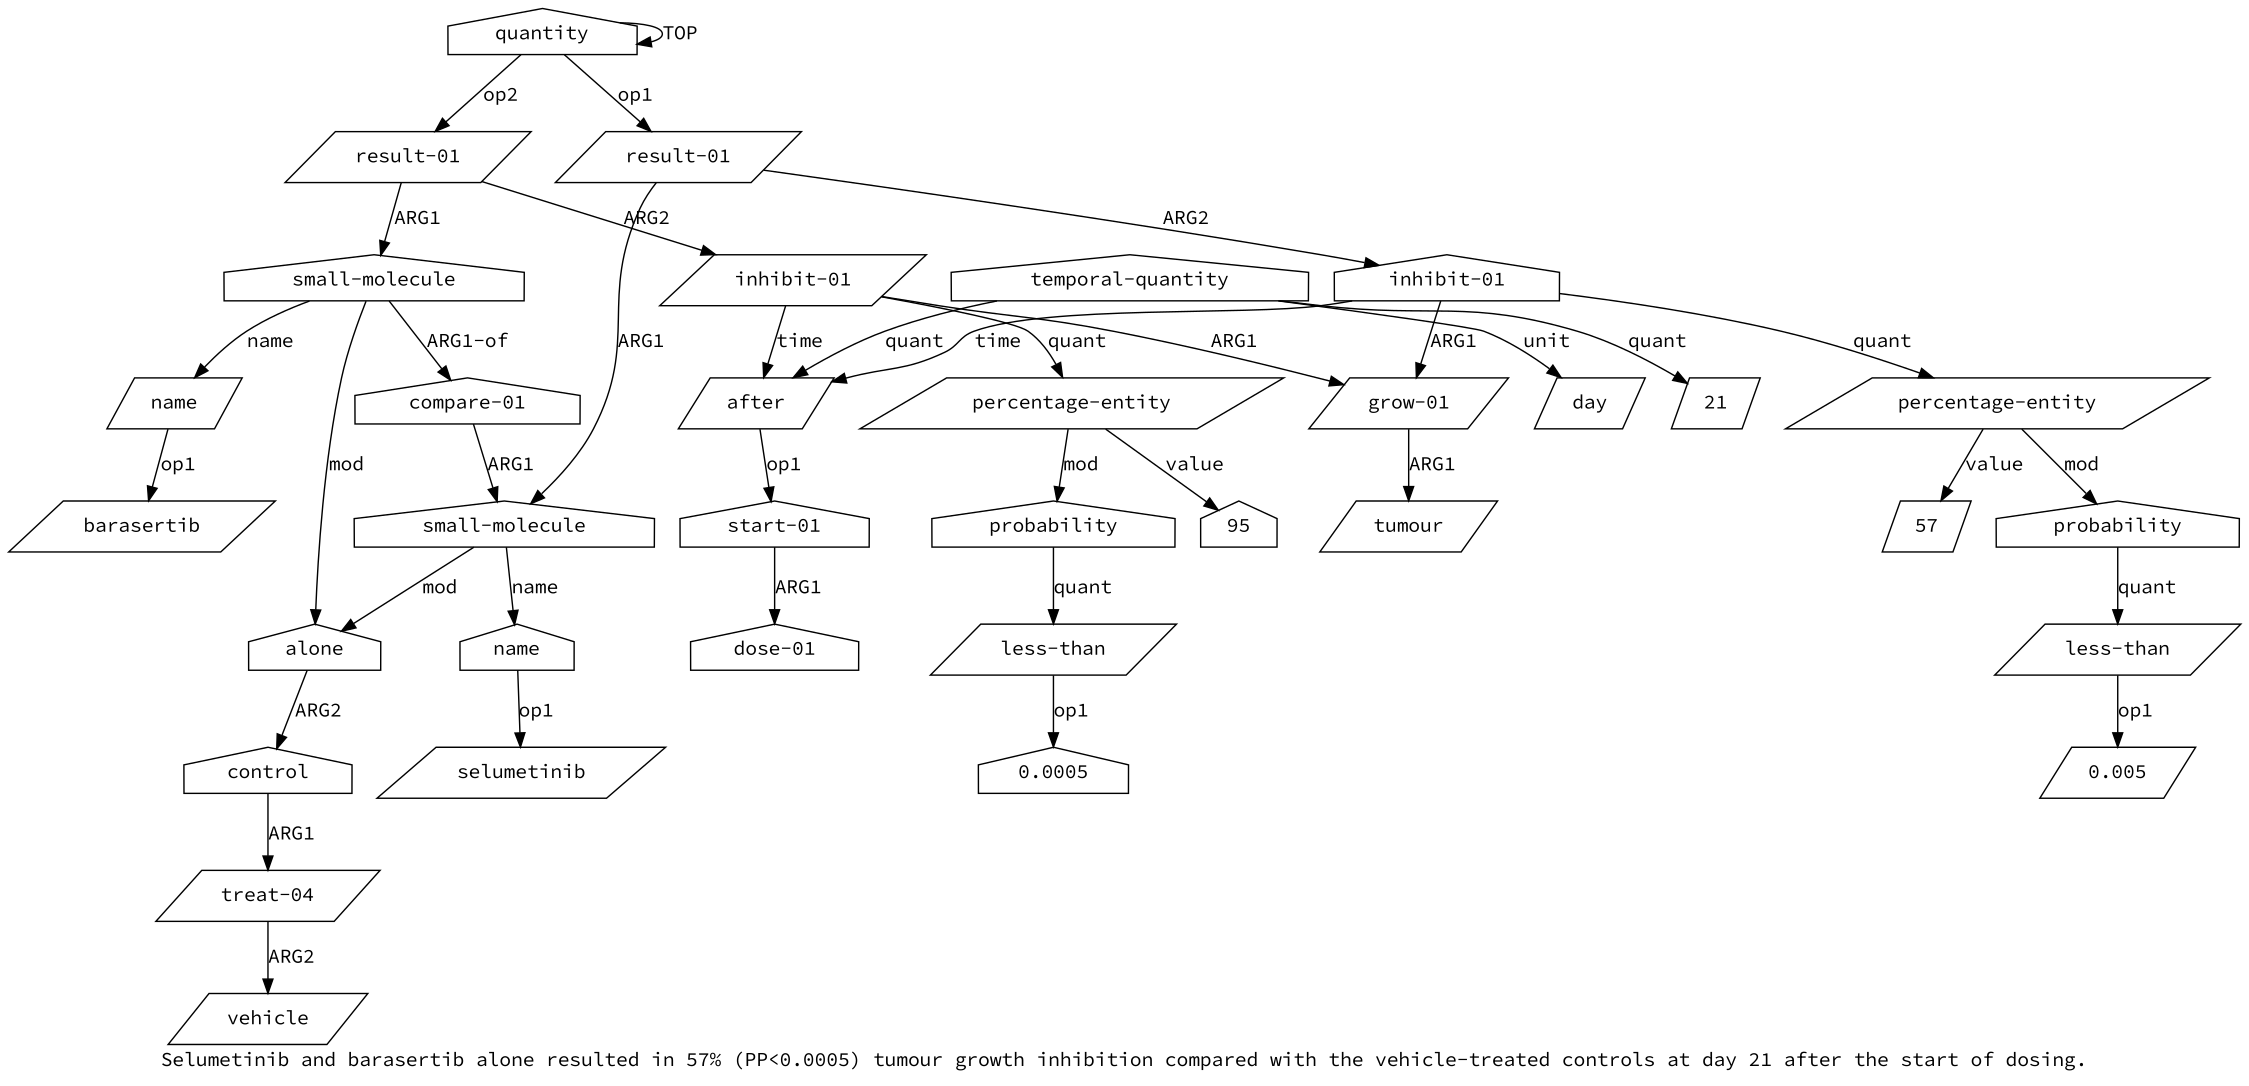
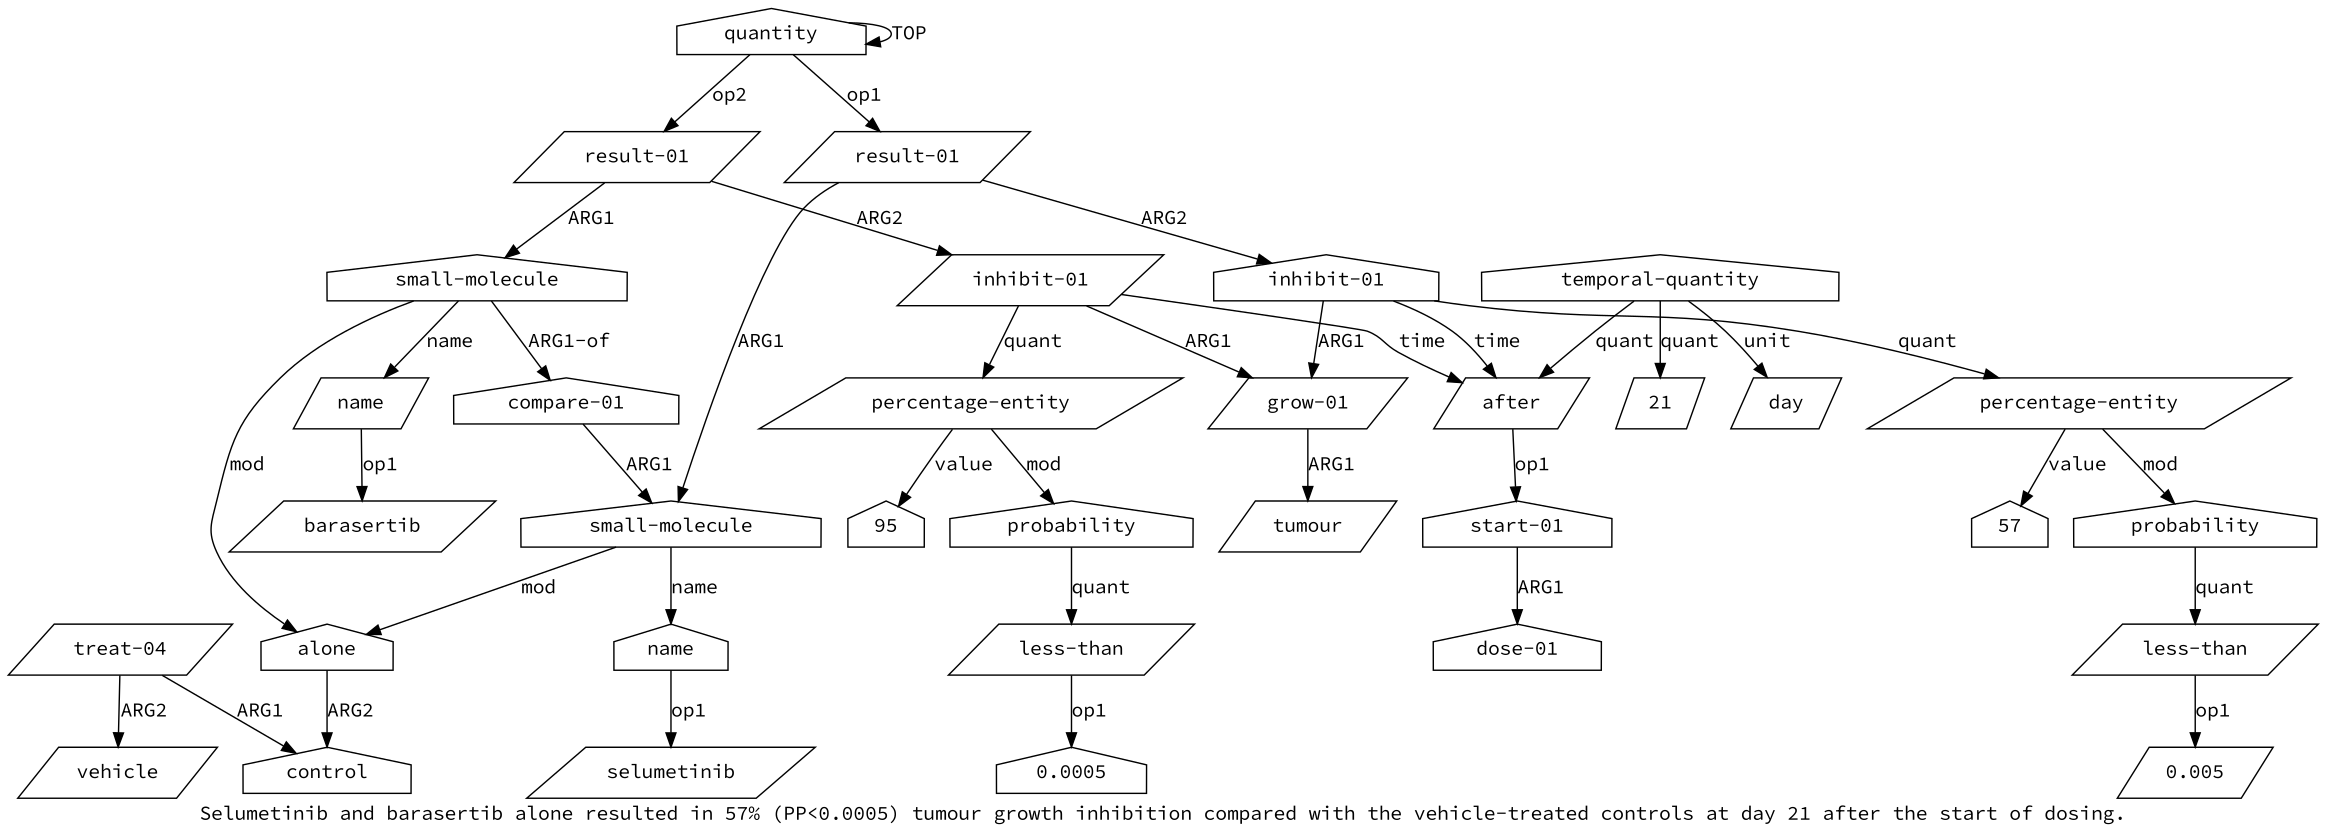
(1927, 526) -> (2010, 526)
(268, 825) -> (223, 711)
